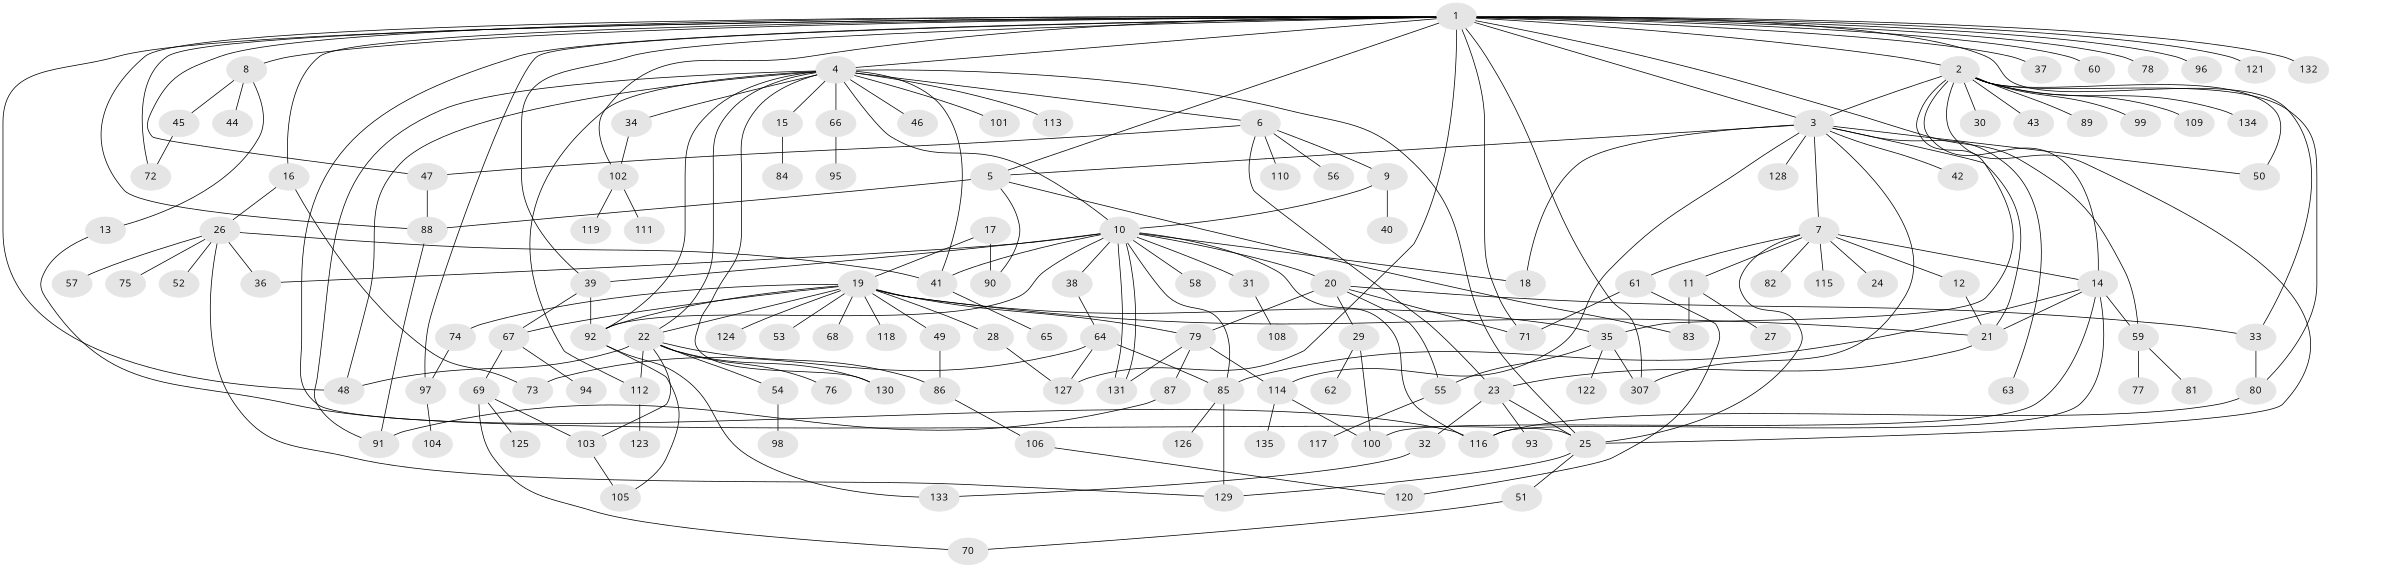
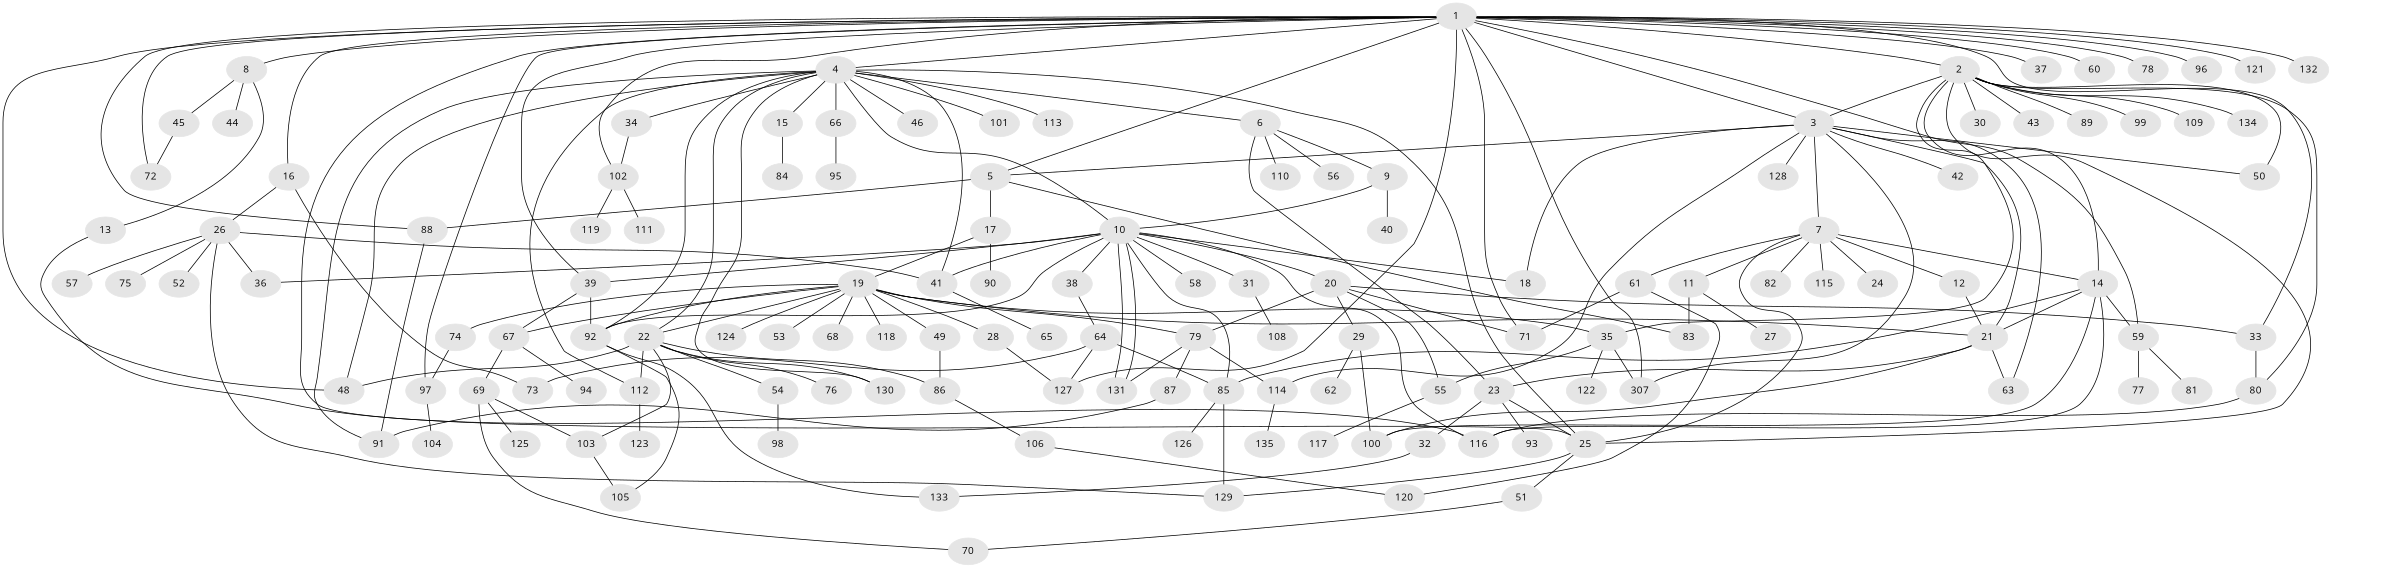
(427, 177) -> none
(1020, 230) -> (990, 204)
none -> (1998, 364)
(1328, 419) -> (1681, 402)
